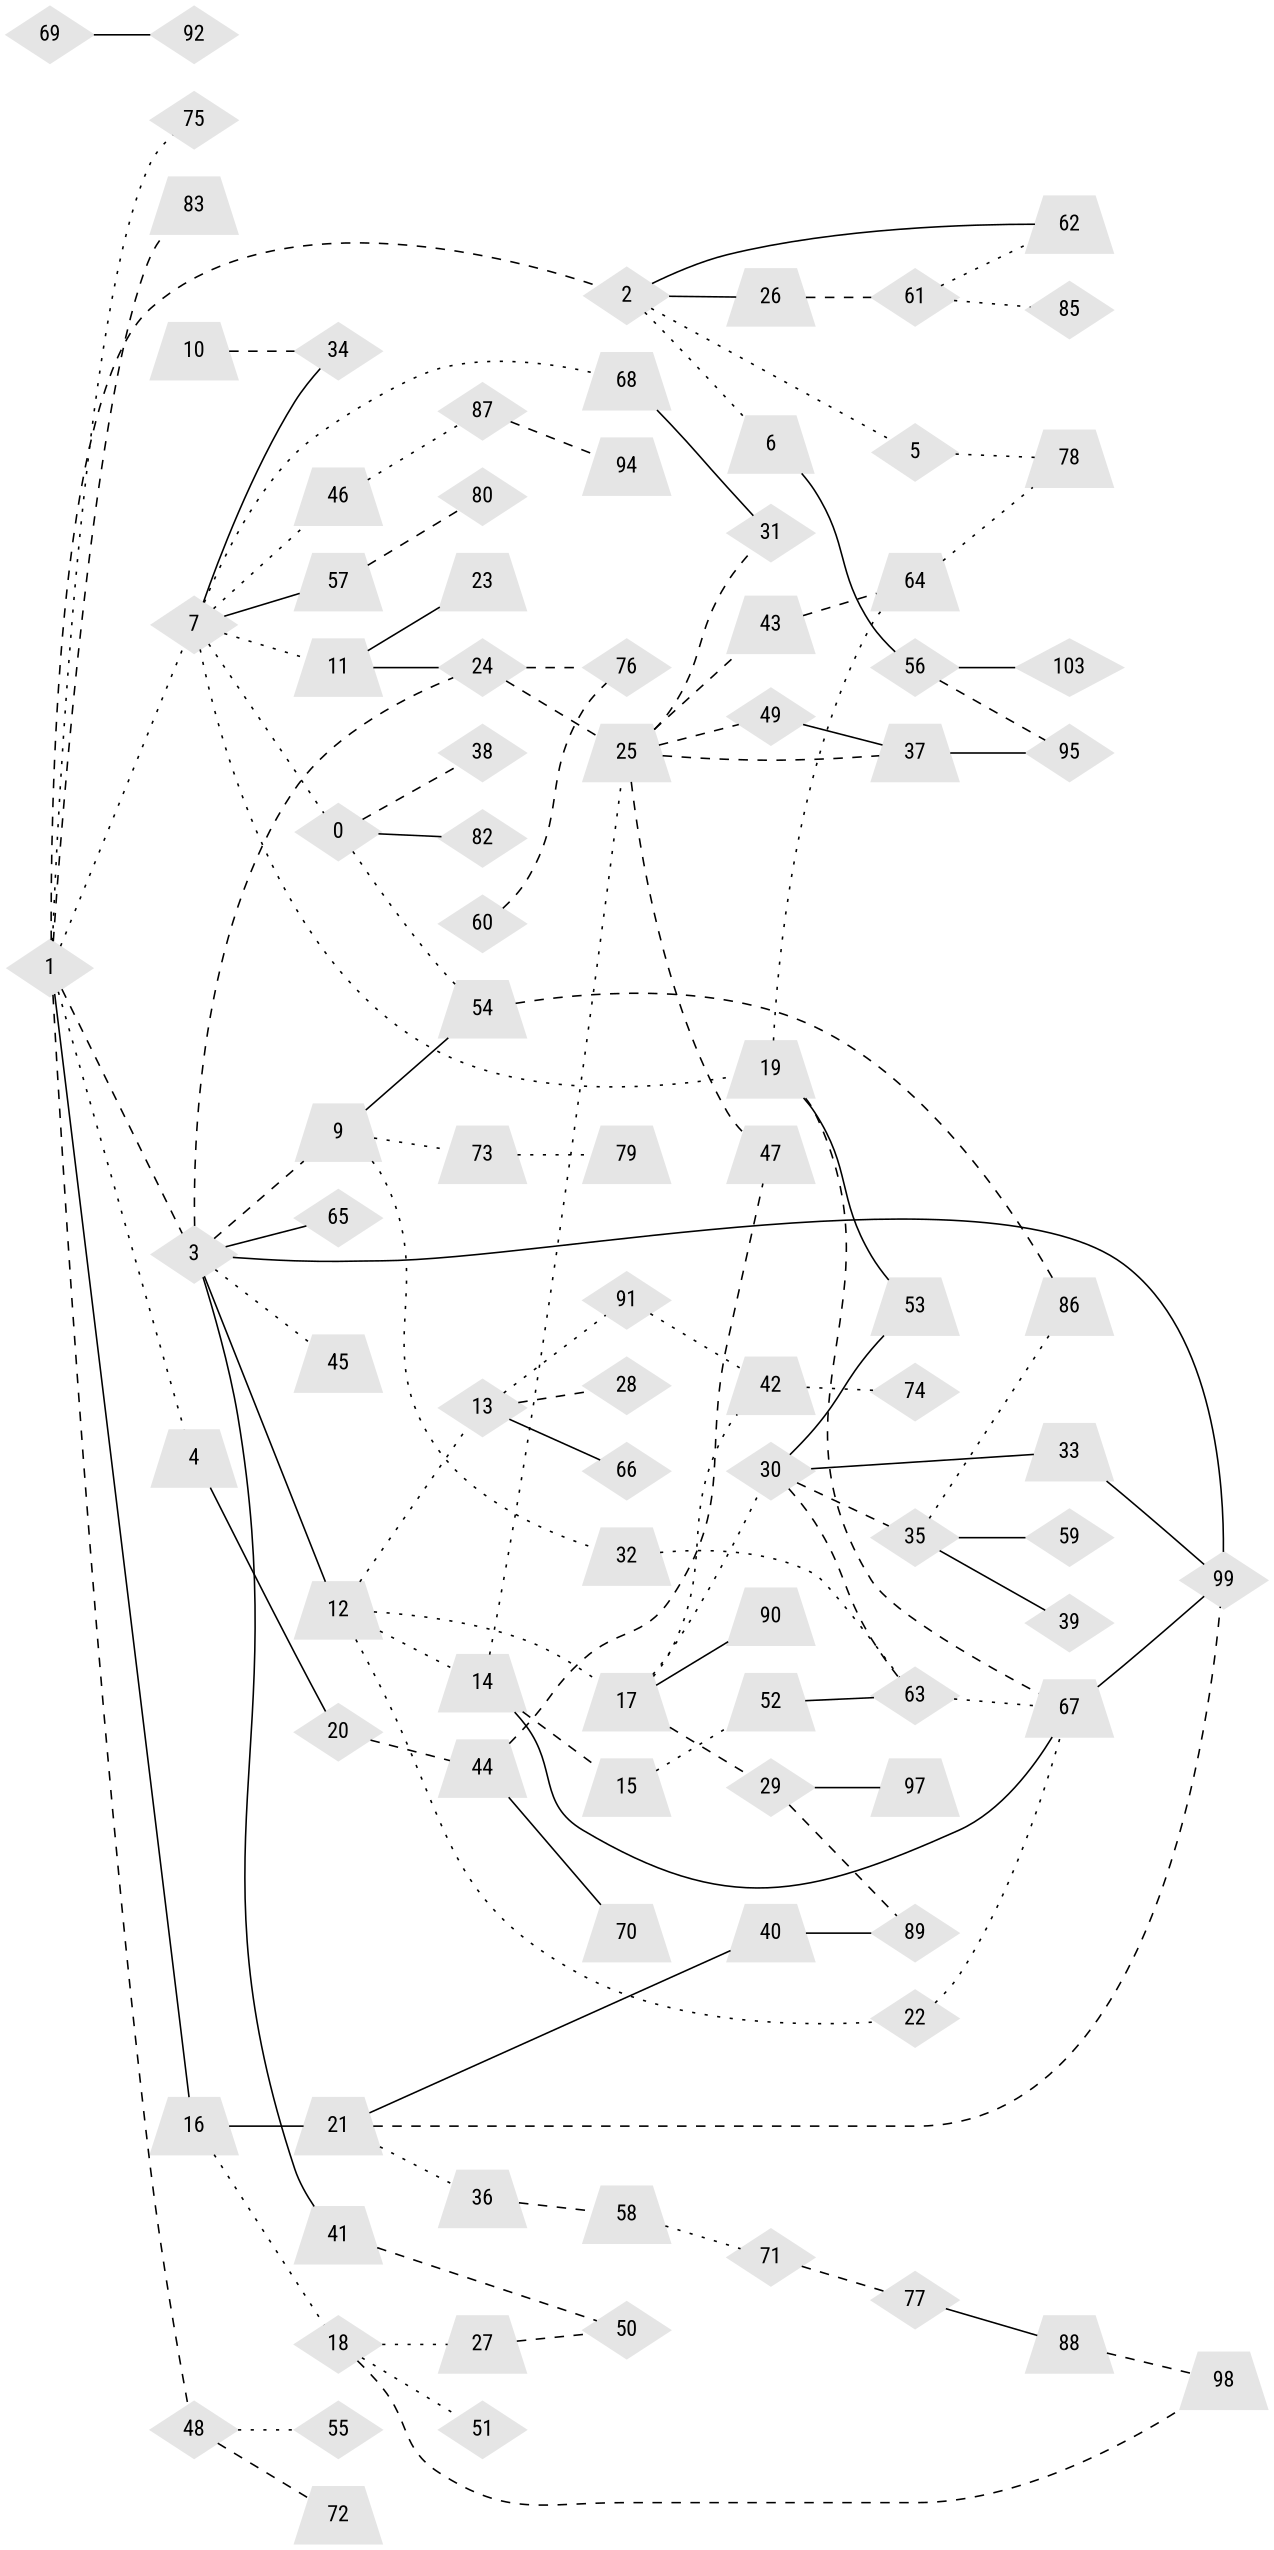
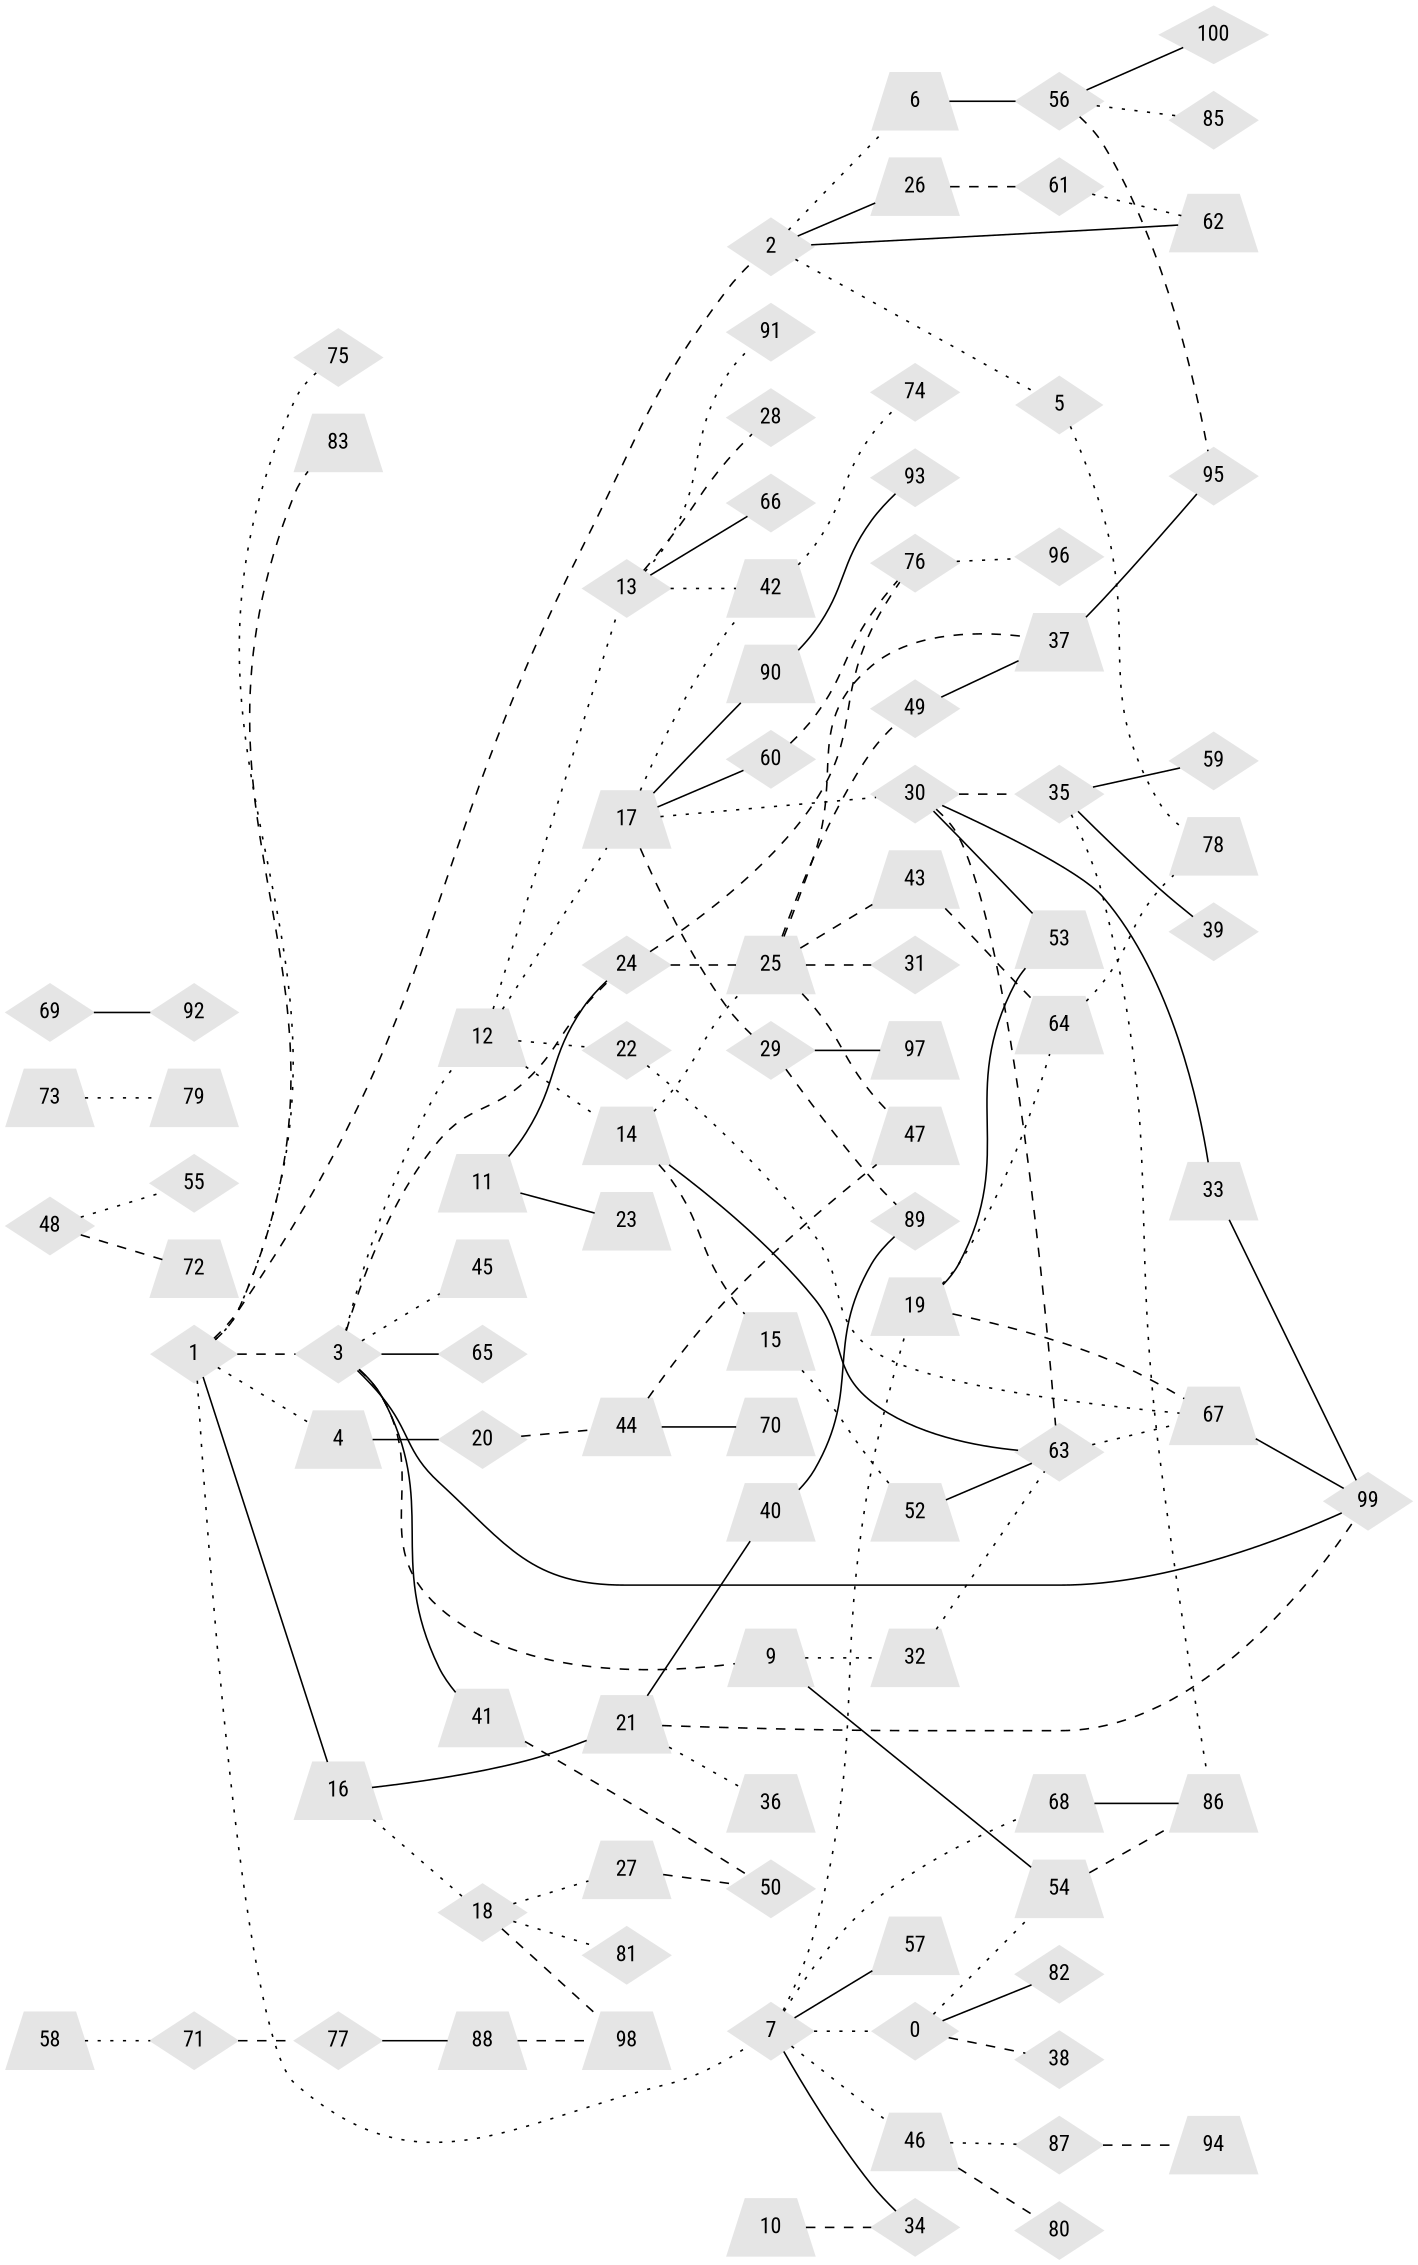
(992, 304) -> (1137, 111)
(705, 463) -> (1137, 1803)
none -> (915, 478)
(413, 538) -> (997, 2192)
none -> (1059, 557)
(265, 646) -> none
(1069, 668) -> (1214, 35)
none -> (700, 789)
(412, 1144) -> none
(696, 1341) -> (703, 588)
(265, 1429) -> (390, 1194)
(103, 1702) -> none
(767, 1888) -> (833, 1333)
(556, 2207) -> none
(483, 2430) -> (627, 1955)
